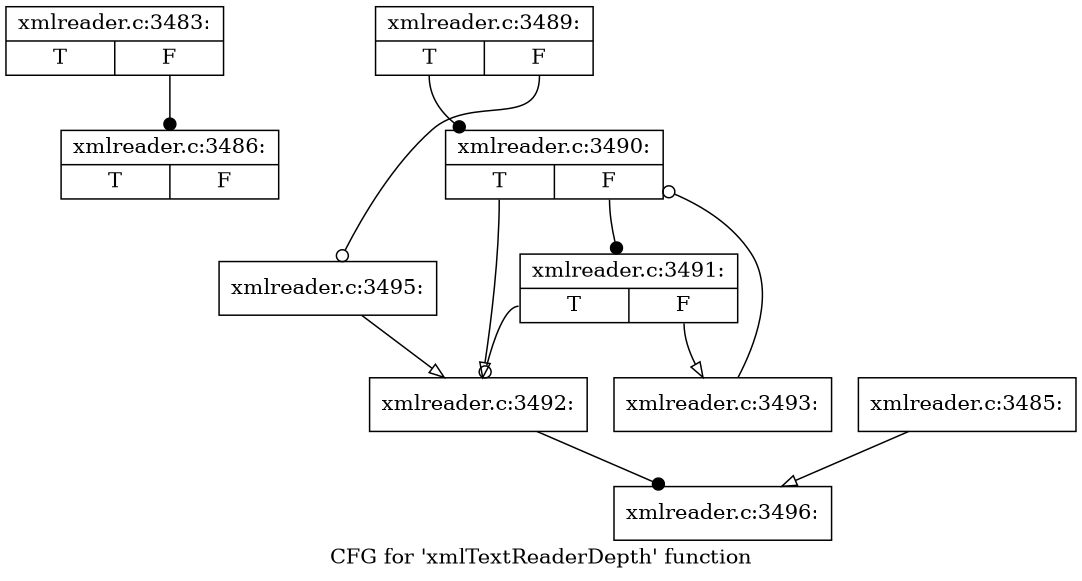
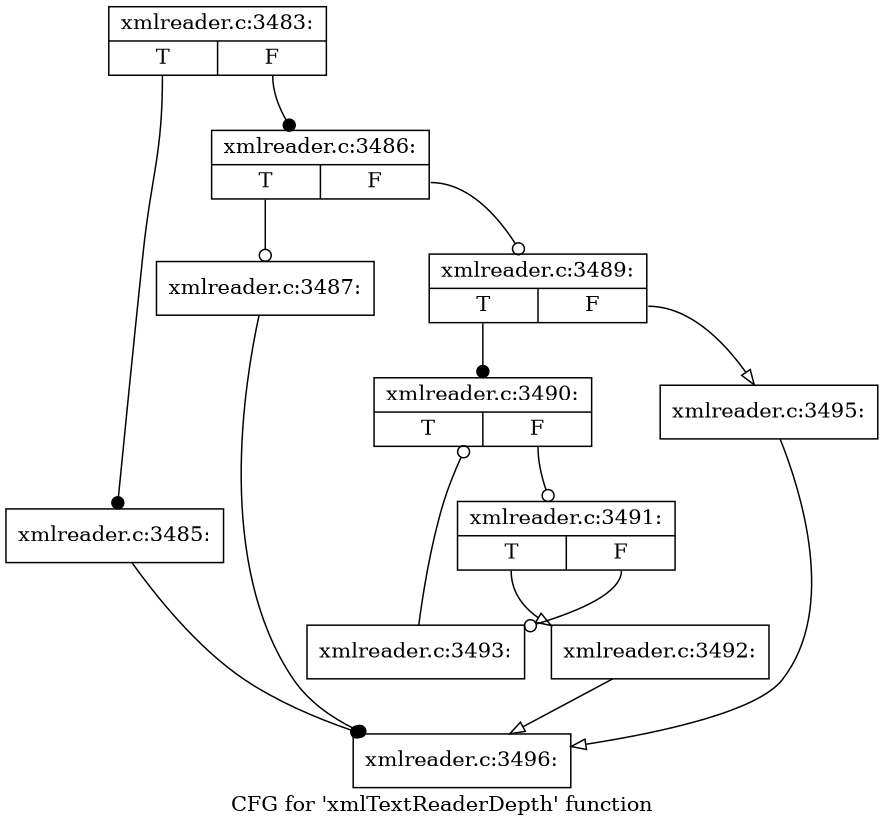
(426, 136) -> (704, 328)
none -> (480, 202)
(611, 221) -> (540, 469)
(495, 281) -> none
none -> (140, 286)
none -> (265, 288)
(499, 329) -> (519, 598)
(397, 342) -> (793, 662)
(687, 344) -> (585, 606)
(852, 456) -> (226, 666)
(595, 457) -> (568, 703)
